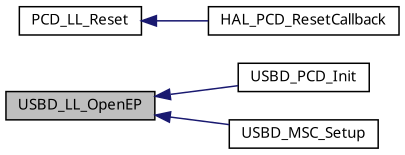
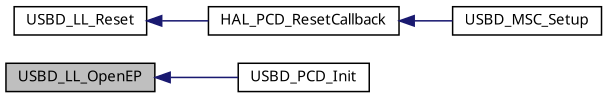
(80, 21) -> (80, 21)
(200, 121) -> (433, 21)
